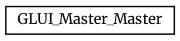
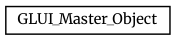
(90, 20) -> (88, 20)
